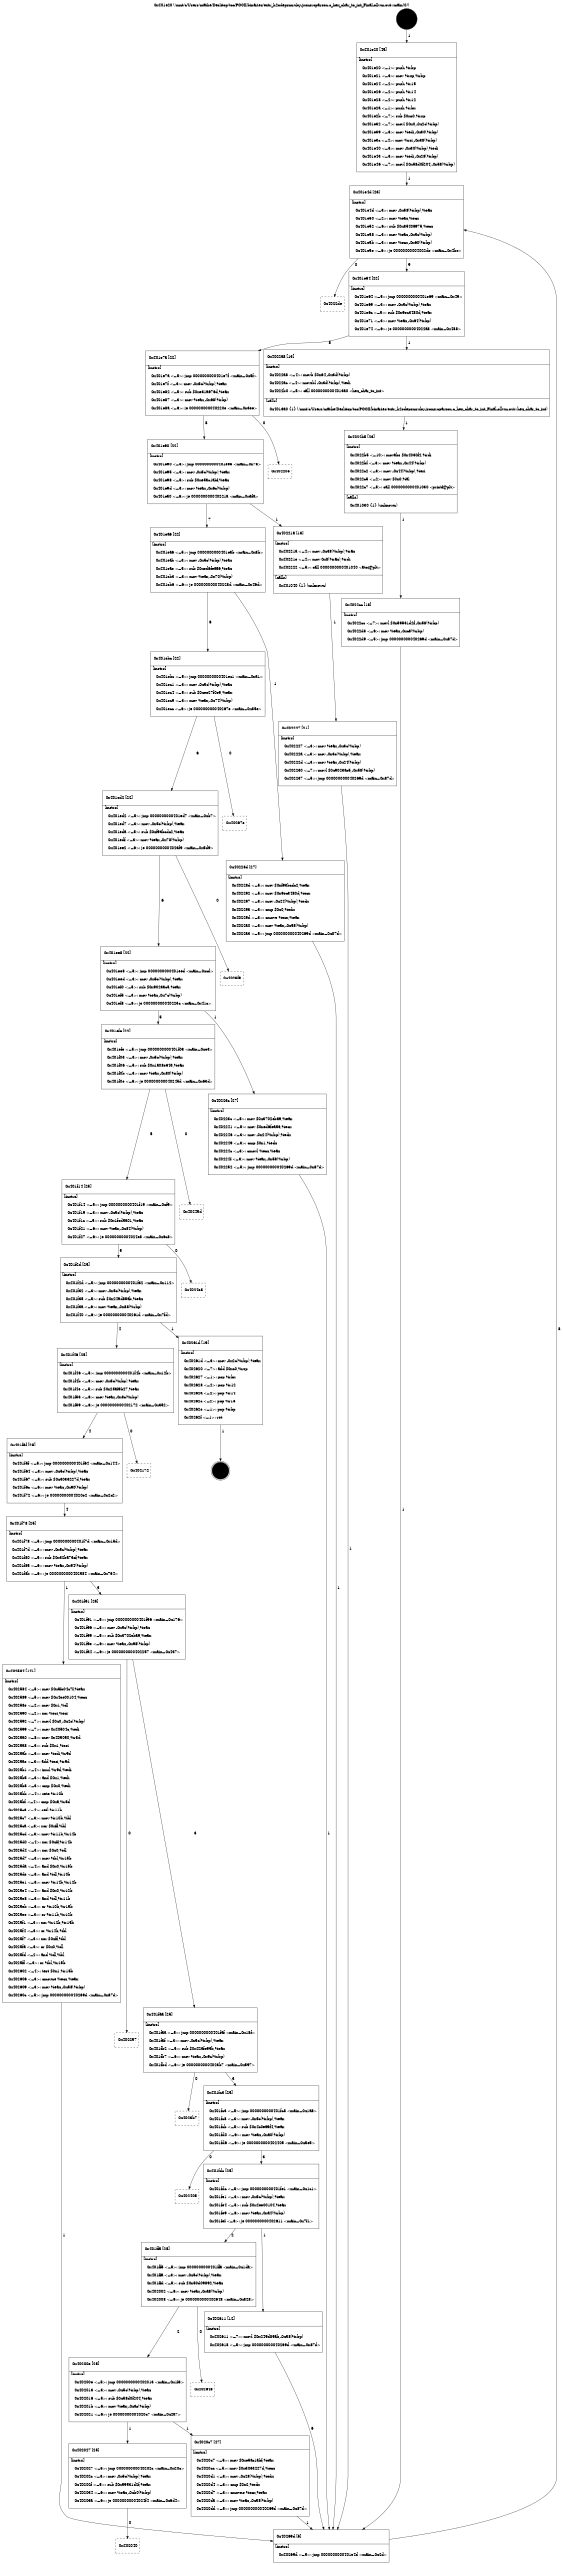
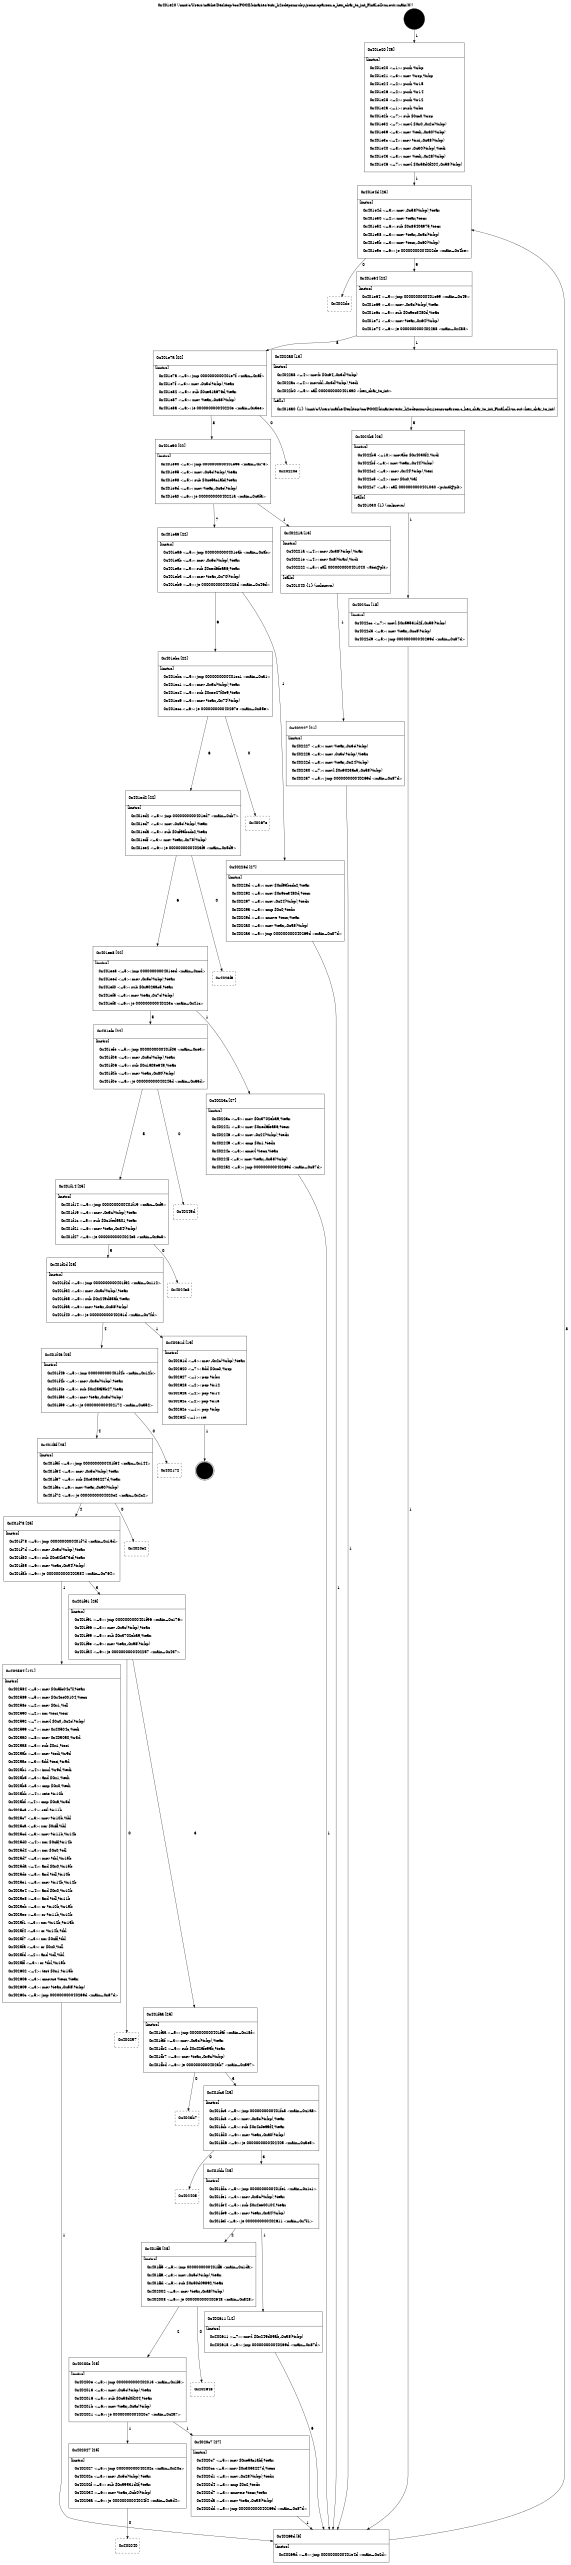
(406, 423) -> (413, 423)
none -> (137, 1549)
